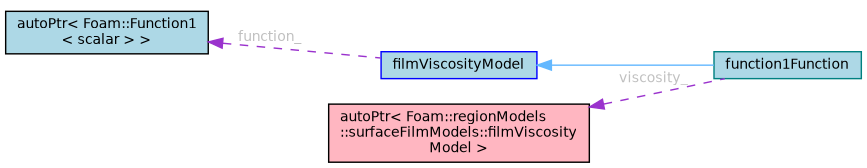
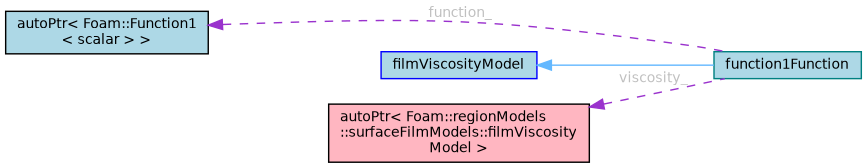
(302, 51) -> (475, 23)
